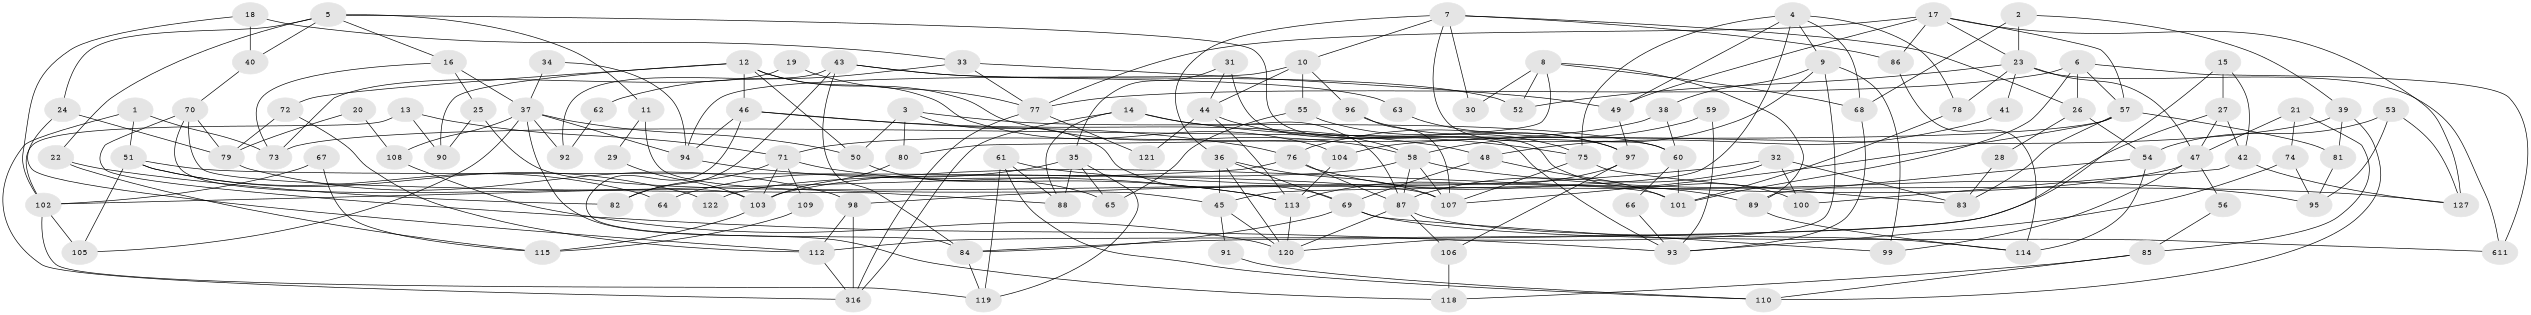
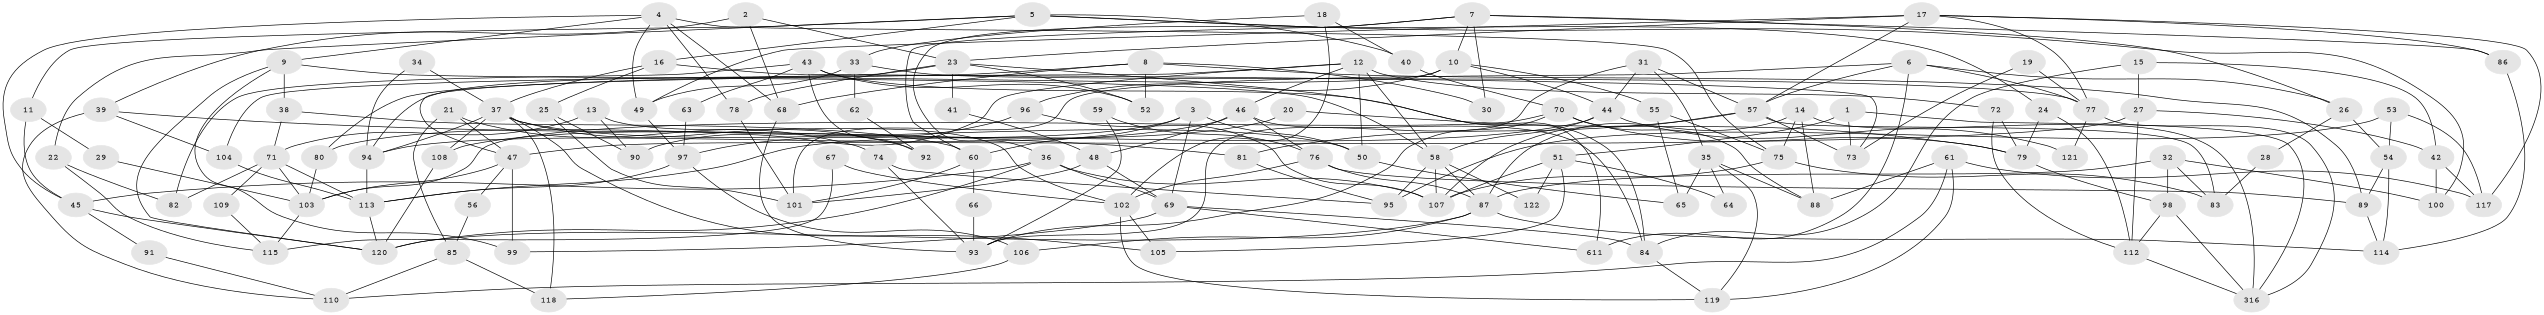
none -> (1698, 86)
(2461, 205) -> (2484, 205)
